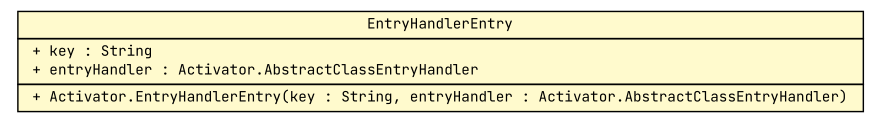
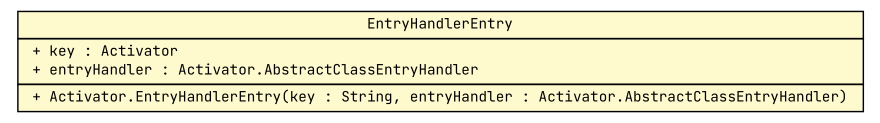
(93, 52) -> (106, 52)
